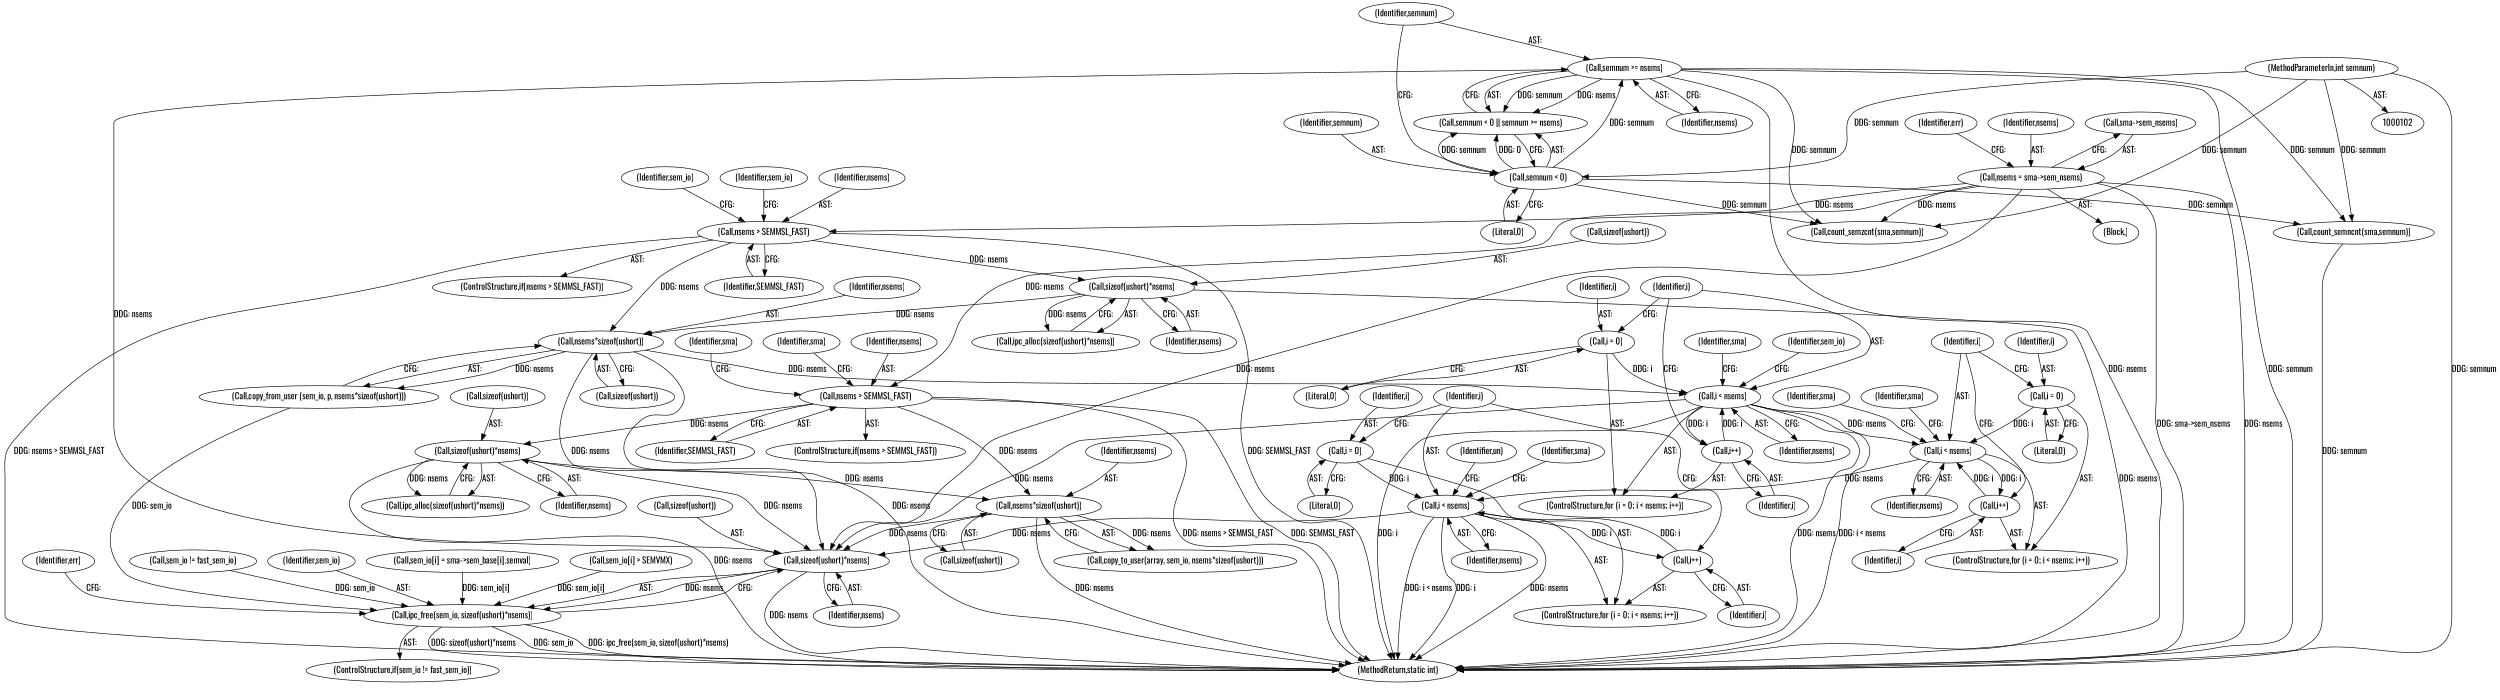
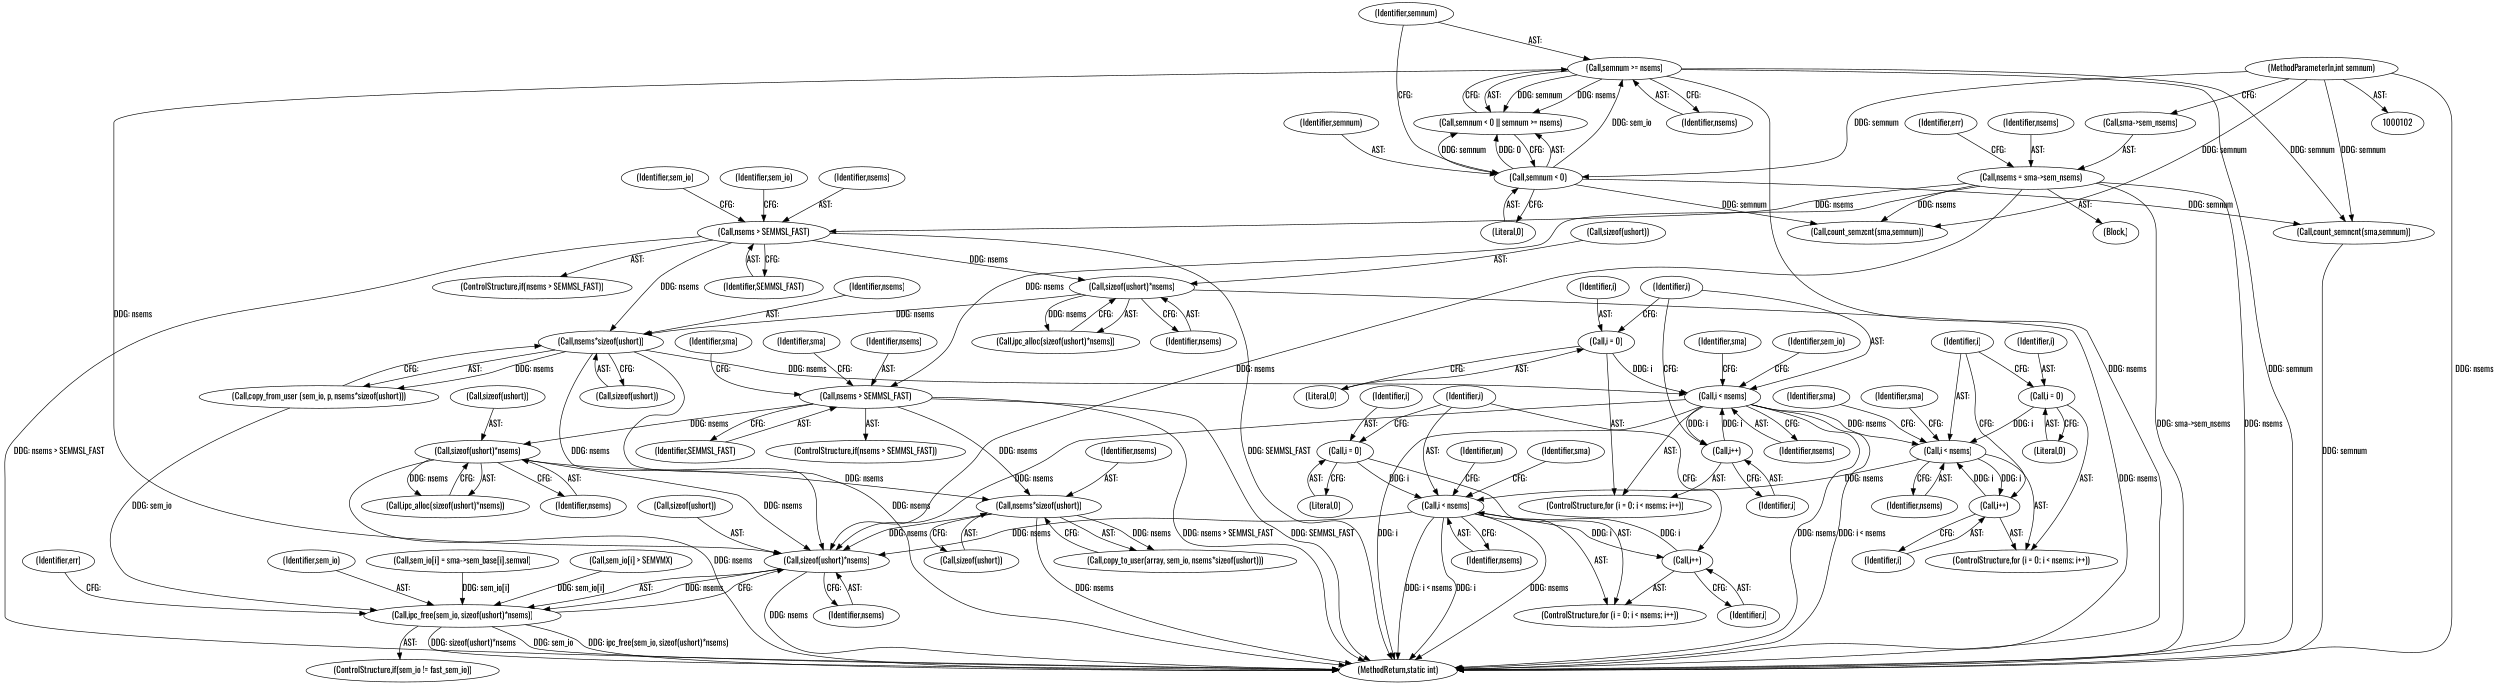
(1790, 109) -> none
(1632, 123) -> (1632, 123)
(2083, 152) -> (2236, 95)
(2475, 370) -> (2475, 370)
(193, 561) -> none
